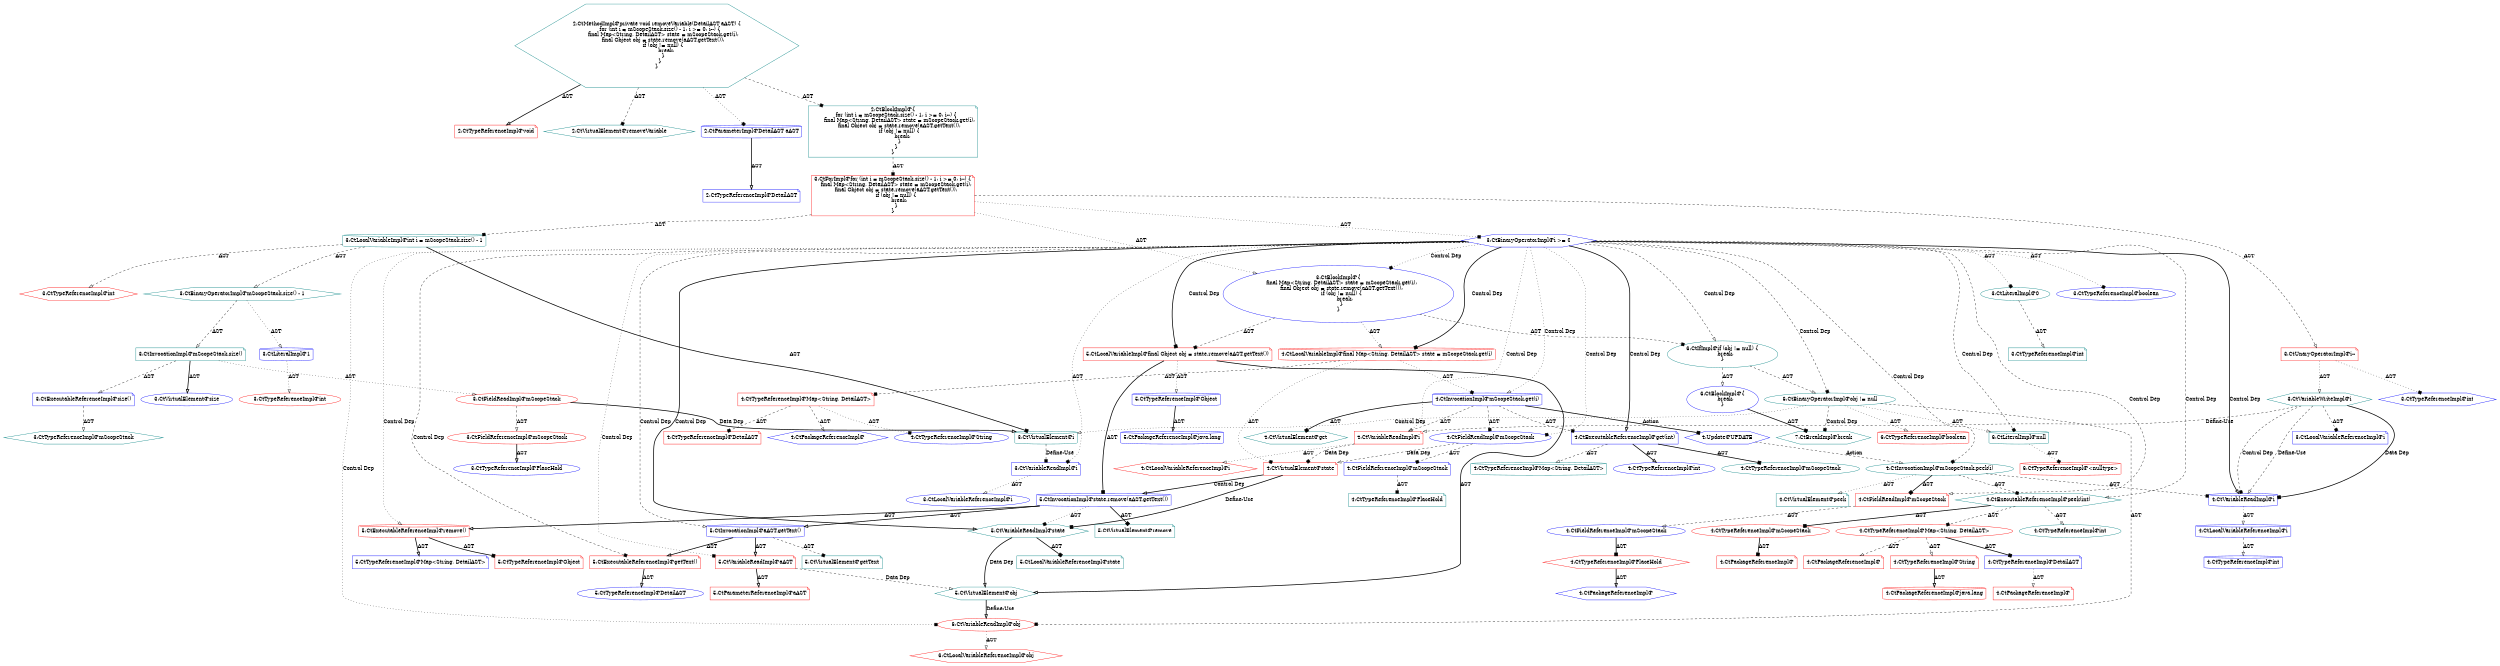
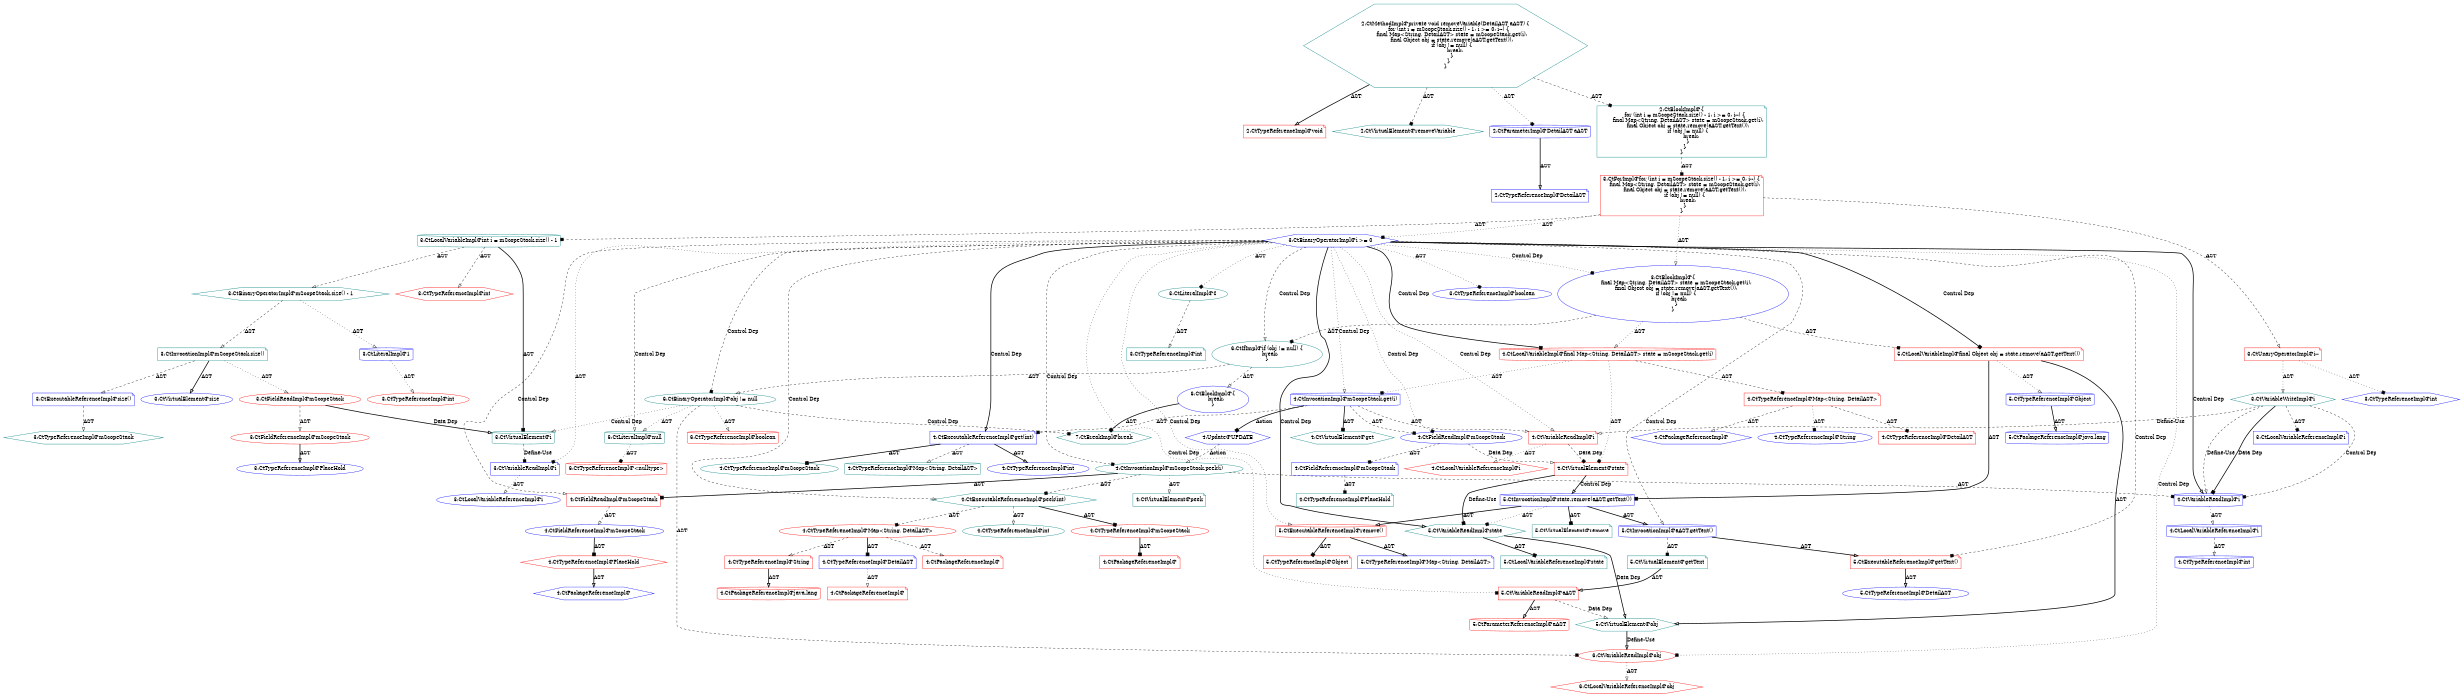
(1948, 260) -> (766, 255)
(755, 545) -> (1623, 585)
(760, 593) -> (1519, 625)
